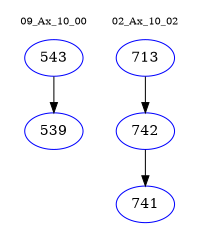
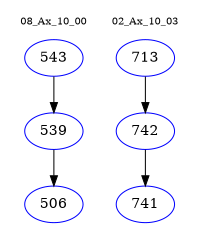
(54, 22) -> (54, 22)
(145, 22) -> (145, 22)
none -> (54, 204)
